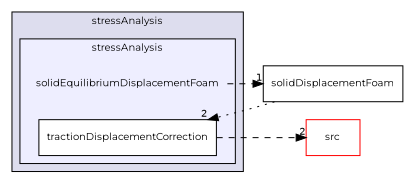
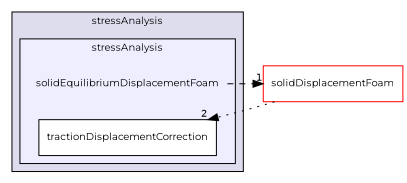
(333, 84) -> (333, 84)
(333, 138) -> none
